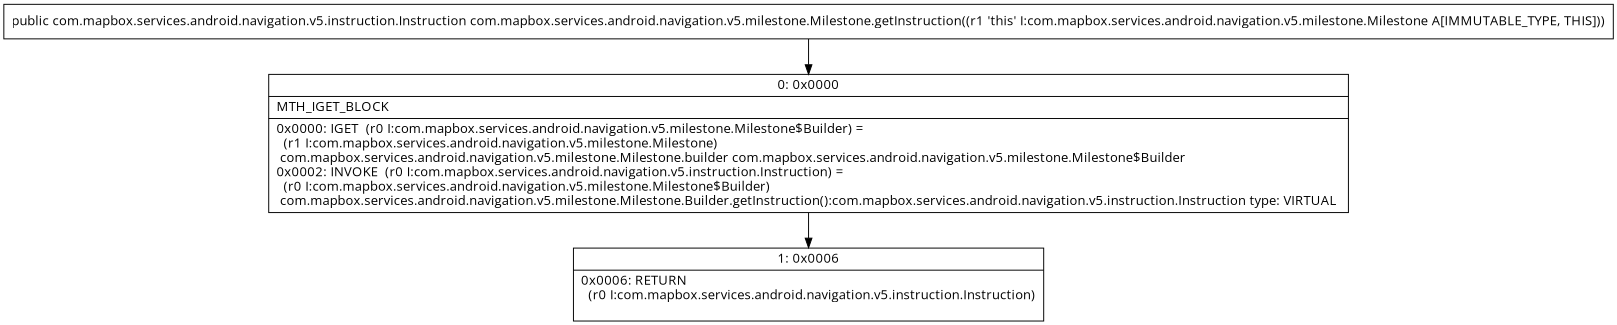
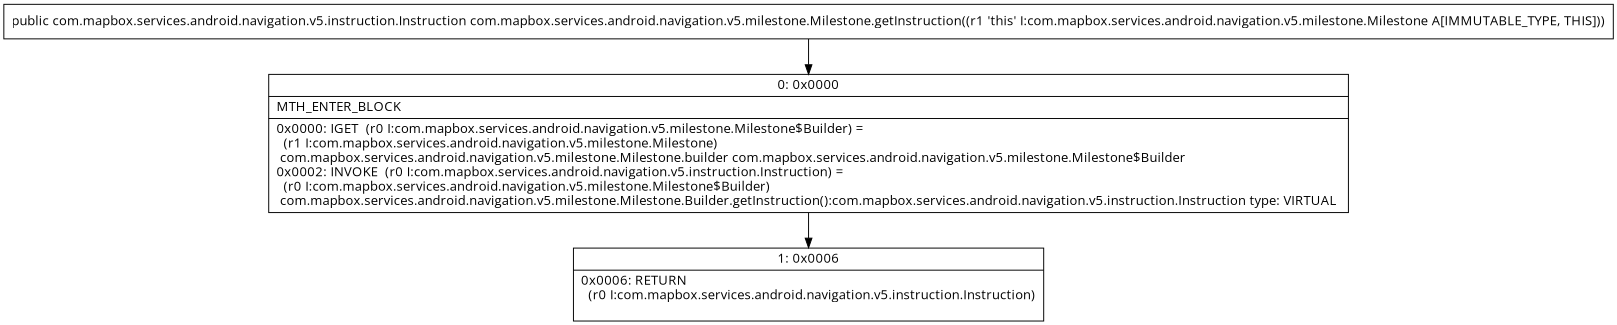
(333, 107) -> (339, 107)
